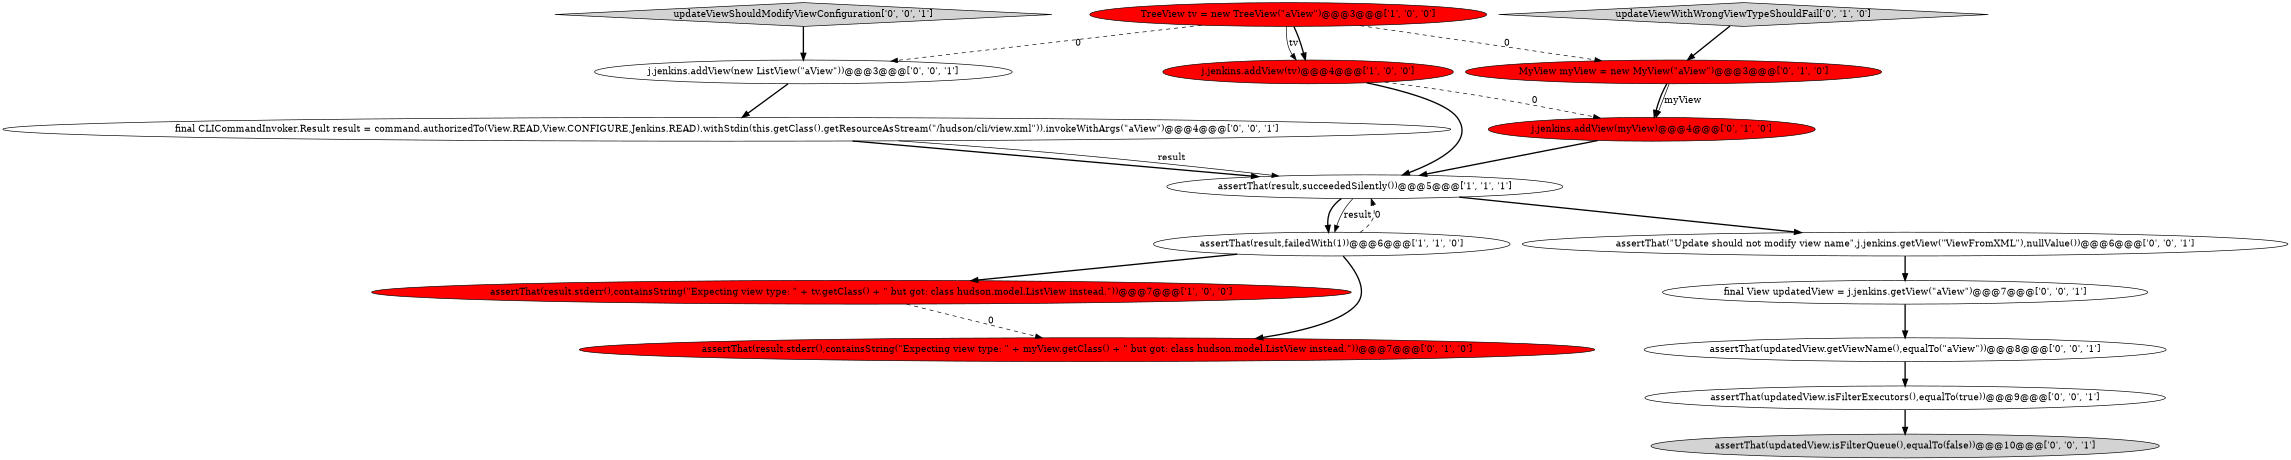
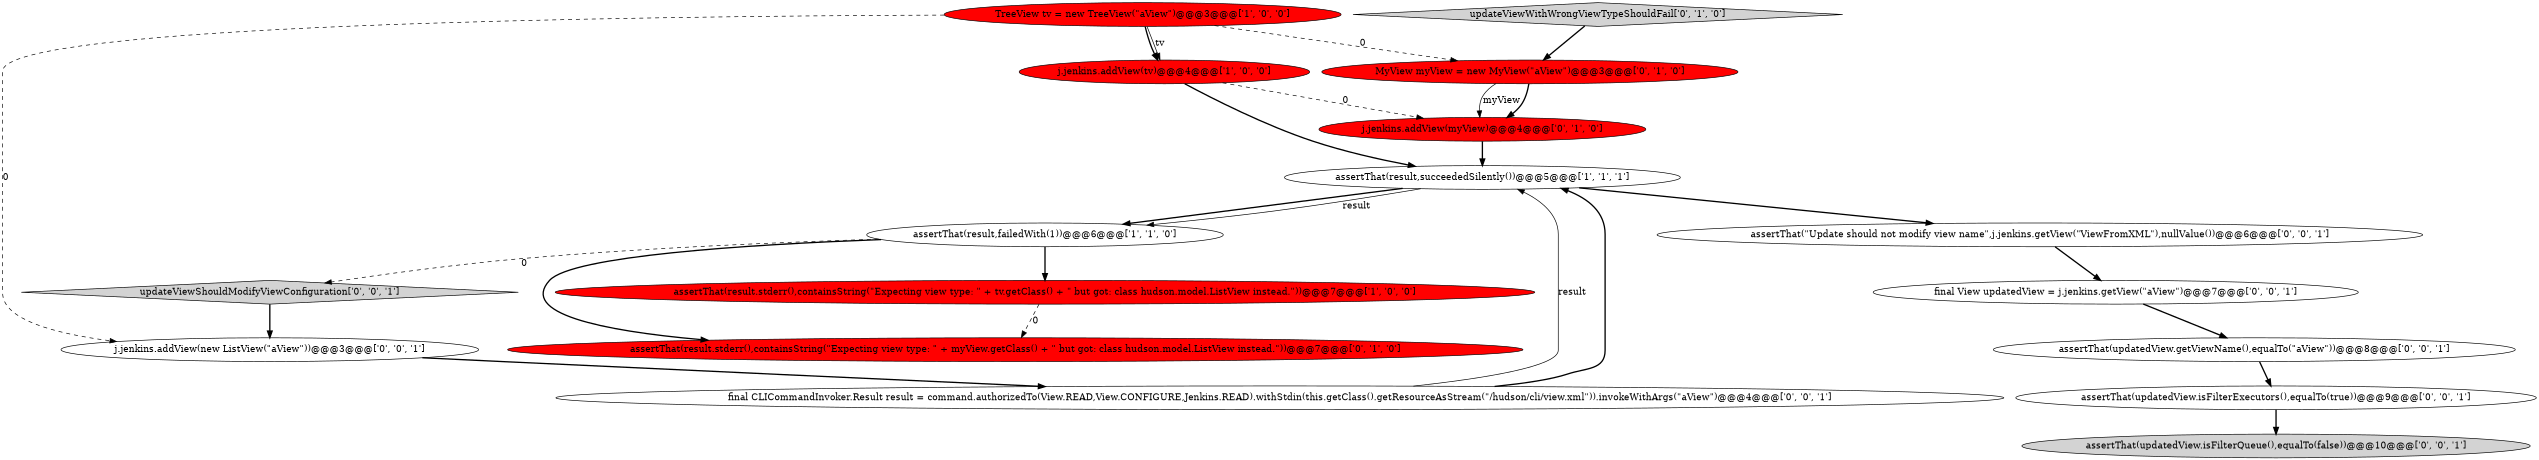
(1372, 221) -> (604, 252)
